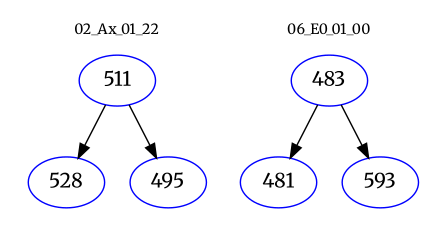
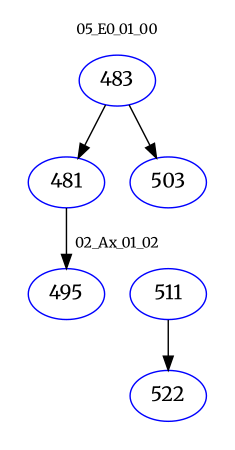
(117, 30) -> (117, 244)
(329, 30) -> (117, 30)
(140, 125) -> (66, 239)
(66, 182) -> (168, 396)
(380, 182) -> (168, 182)
